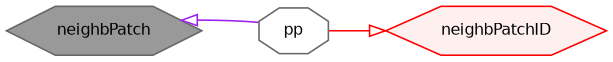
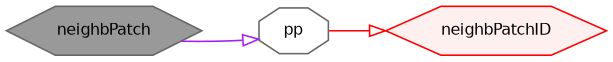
(228, 21) -> (212, 41)
